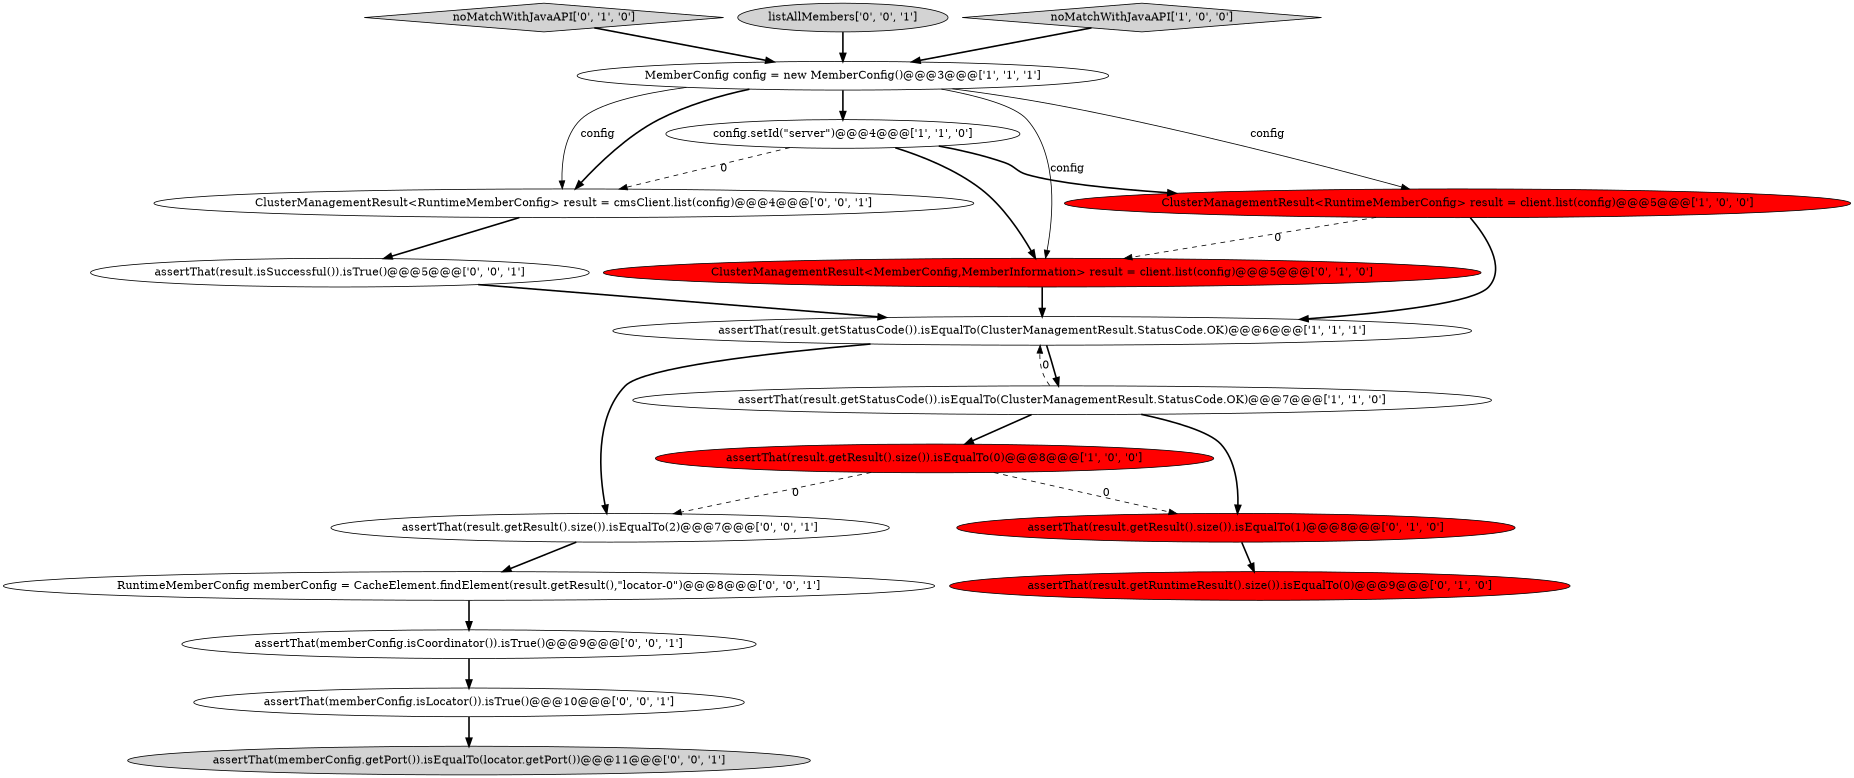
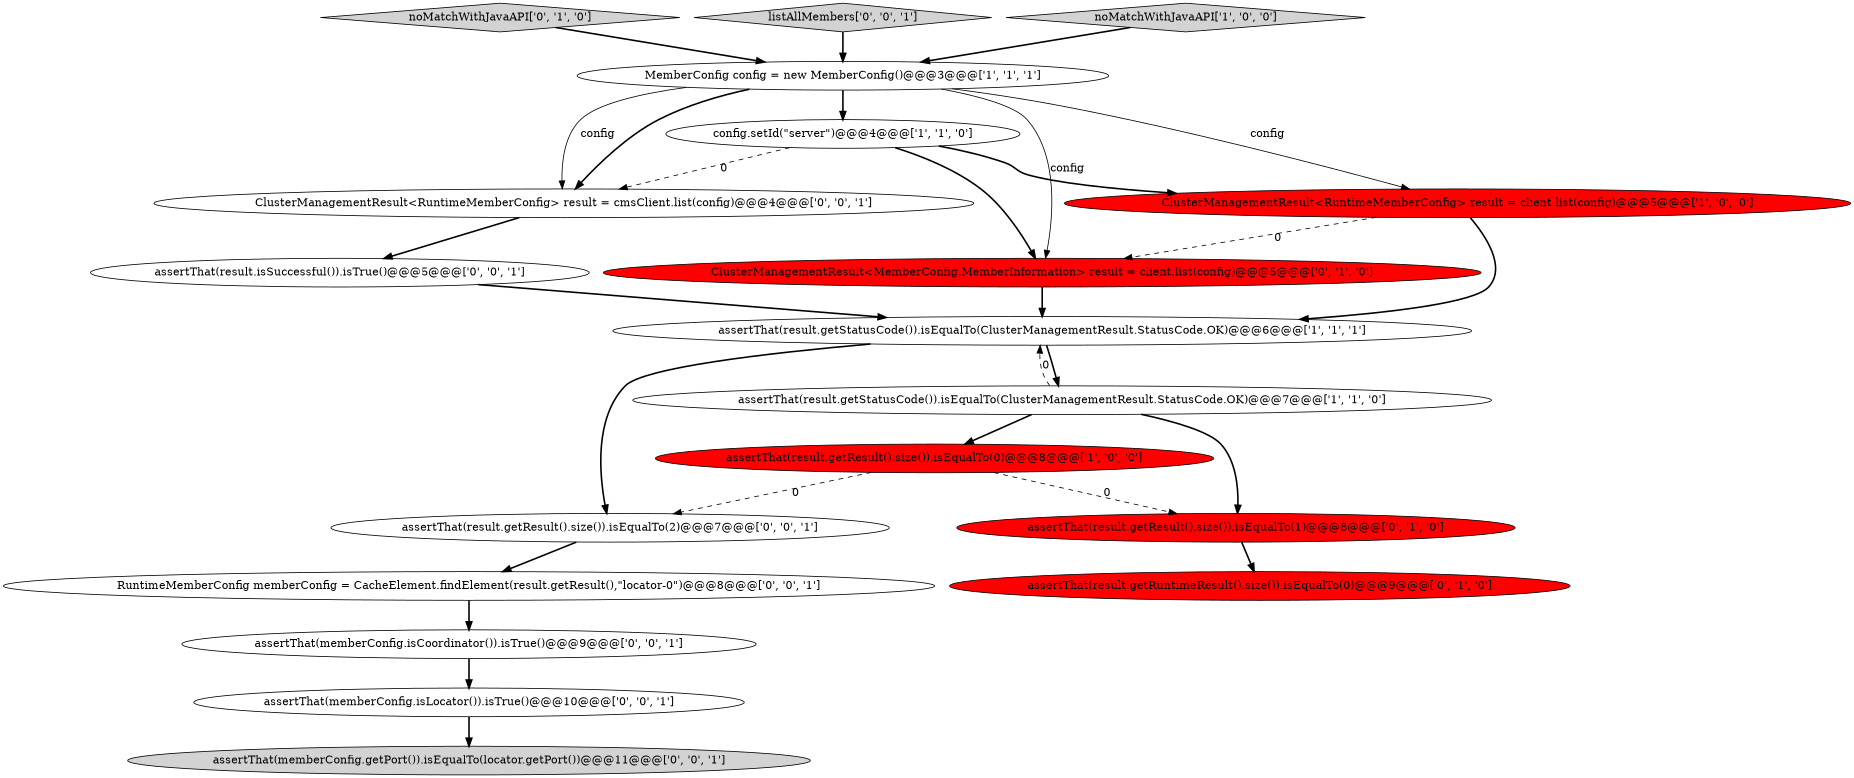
(843, 18) -> (843, 18)
